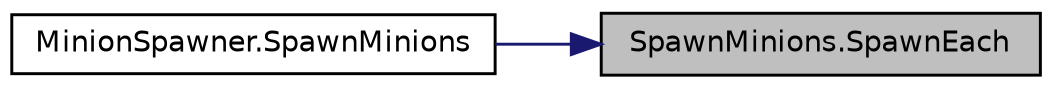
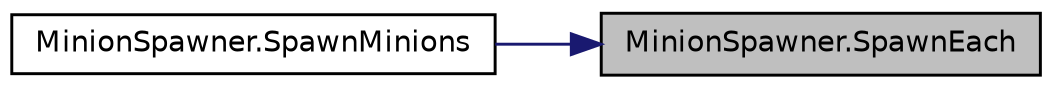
(821, 44) -> (821, 44)
